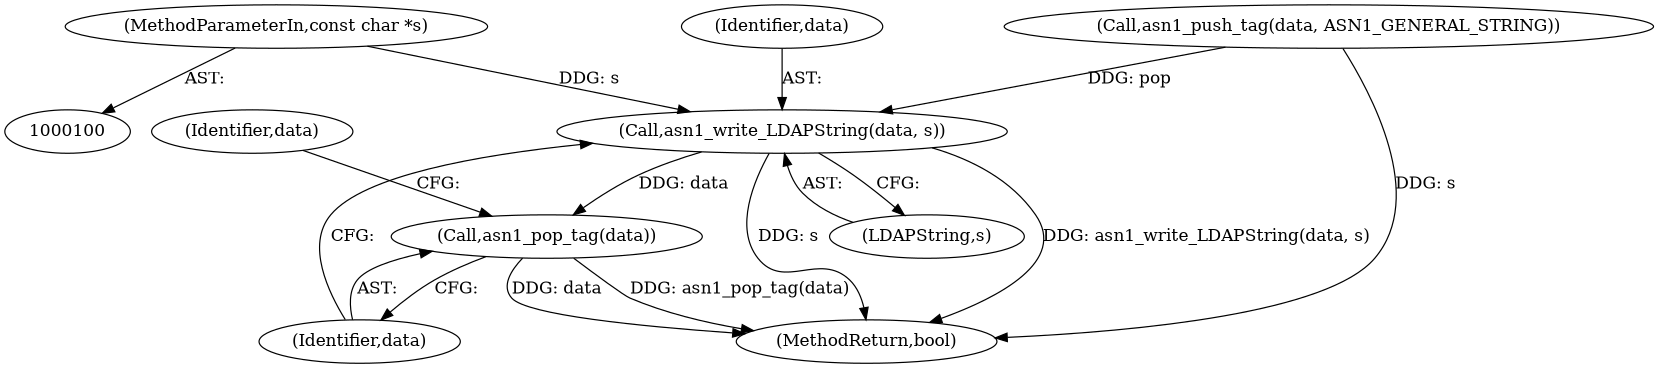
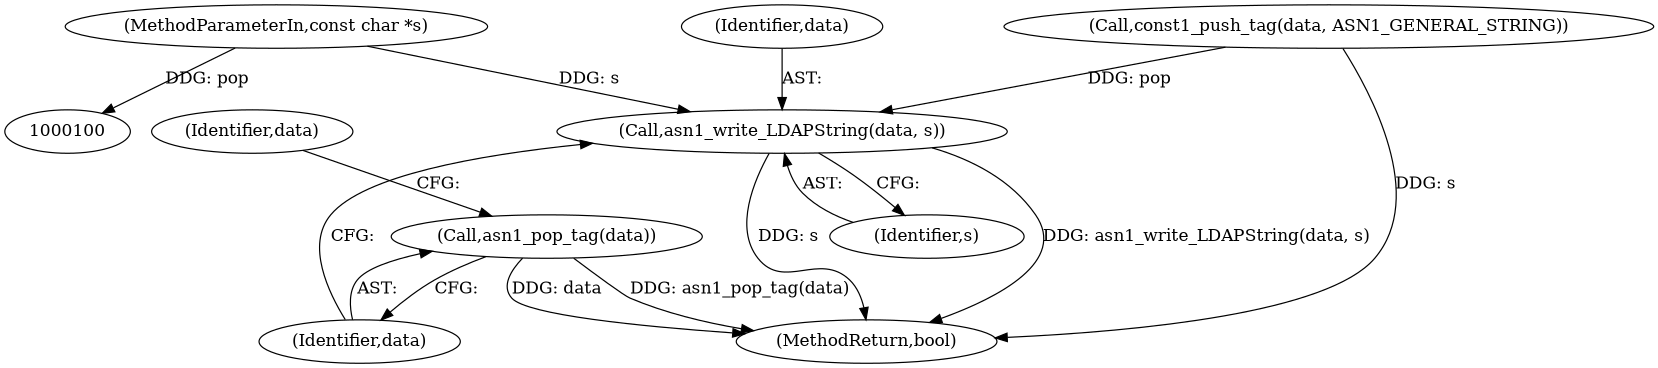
(1329, 27) -> (1329, 27)
(208, 79) -> (208, 79)
(640, 174) -> none
(927, 237) -> (927, 237)
